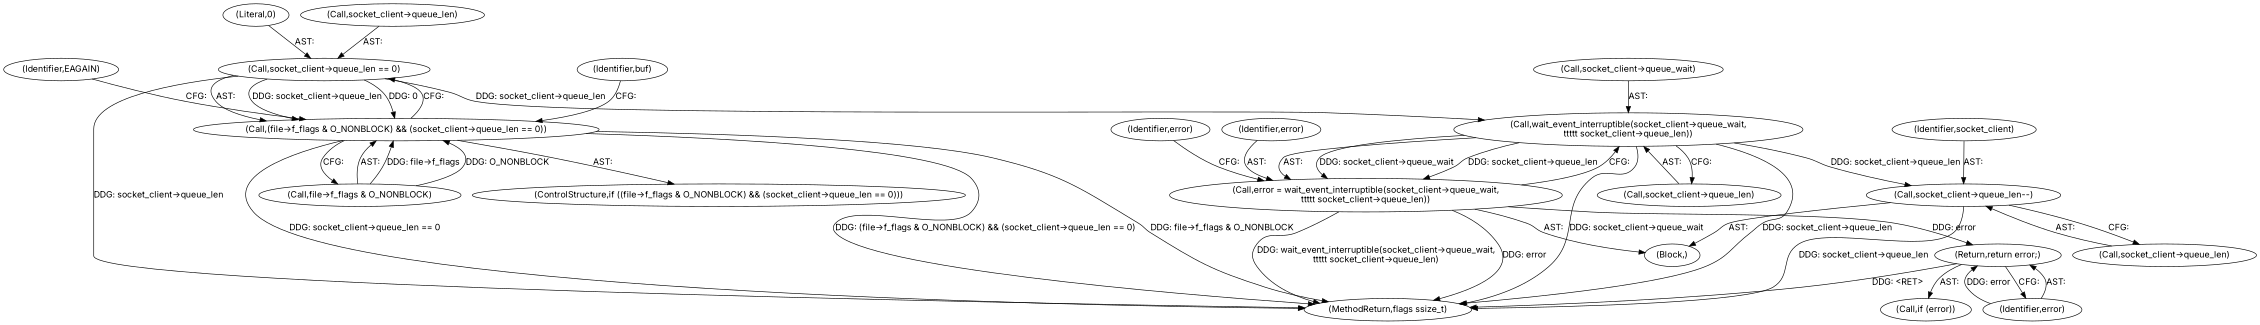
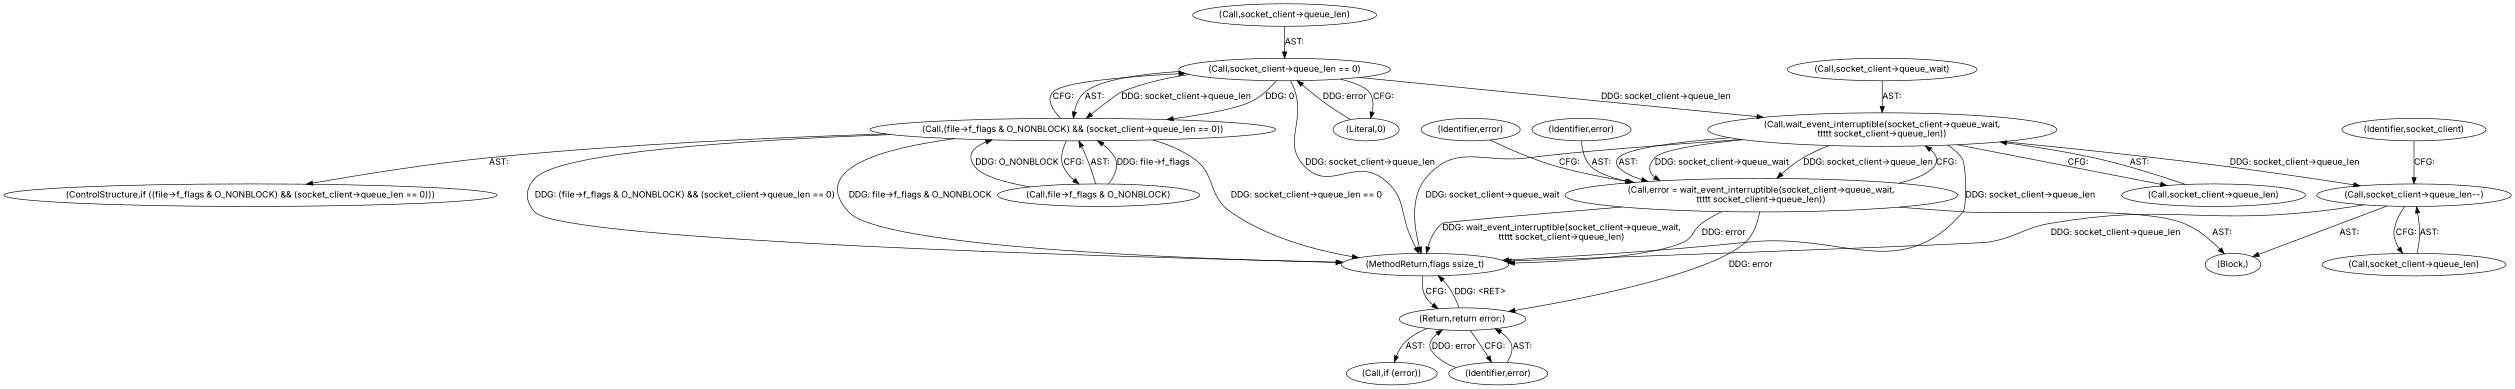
(306, 42) -> (1345, 97)
(61, 70) -> none
(622, 70) -> none
none -> (1365, 88)
(1974, 162) -> (2426, 162)
none -> (1424, 292)
